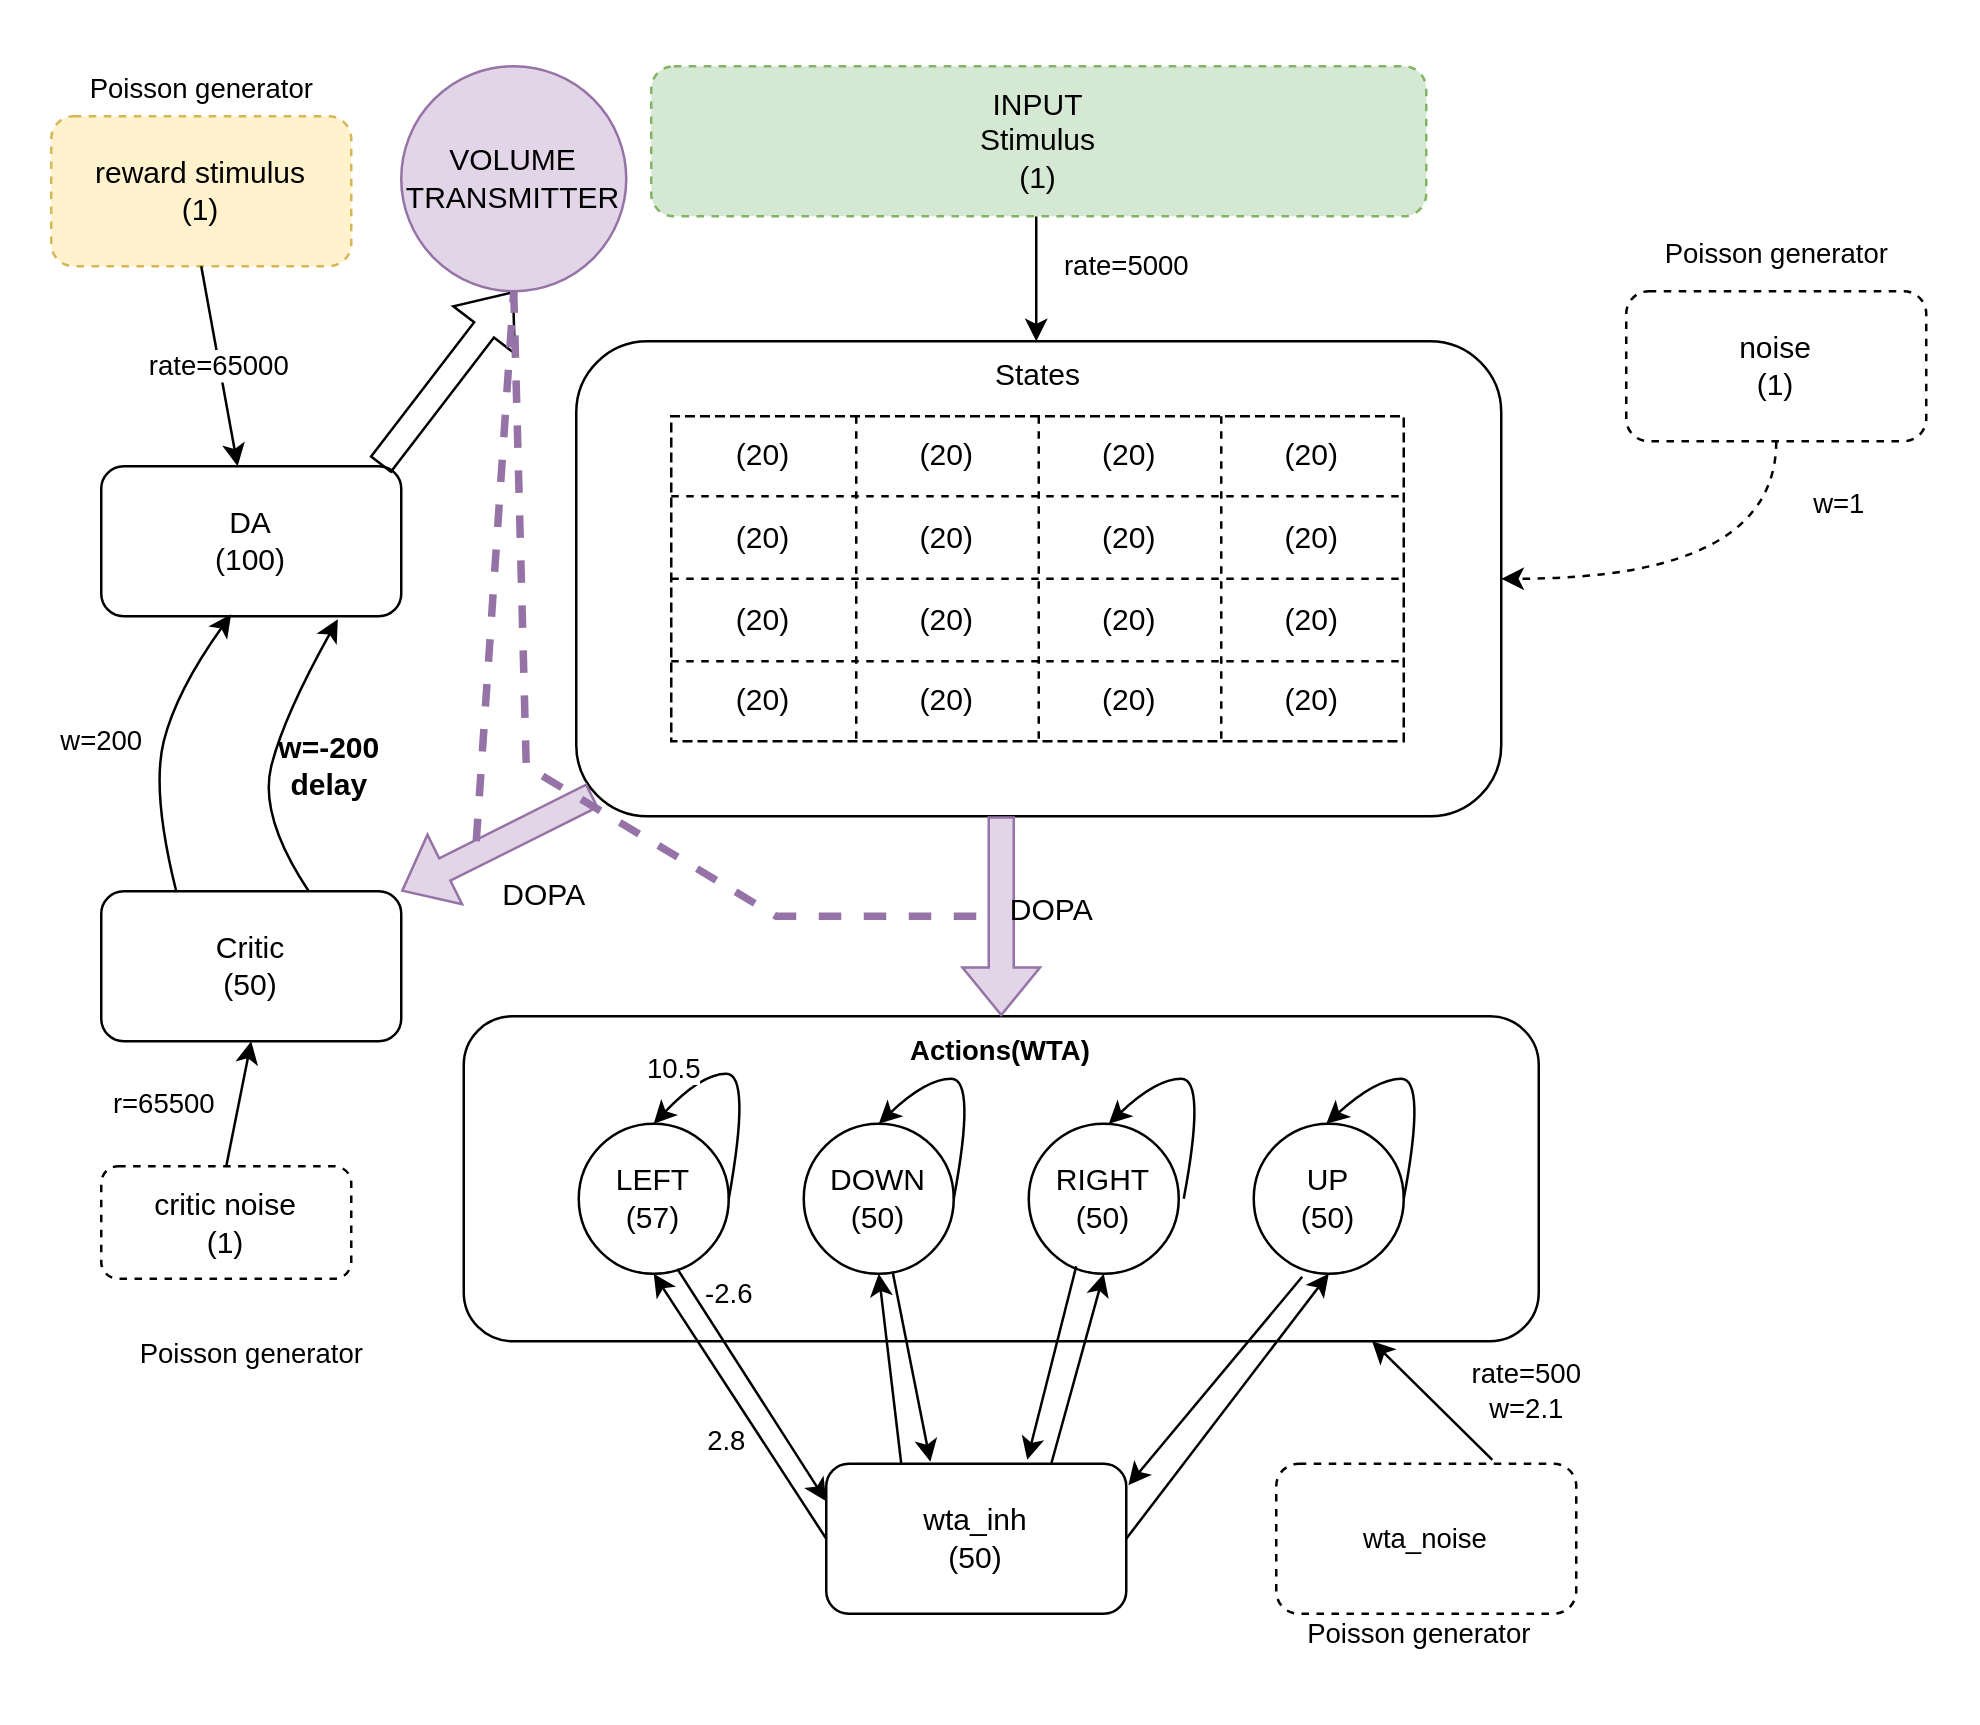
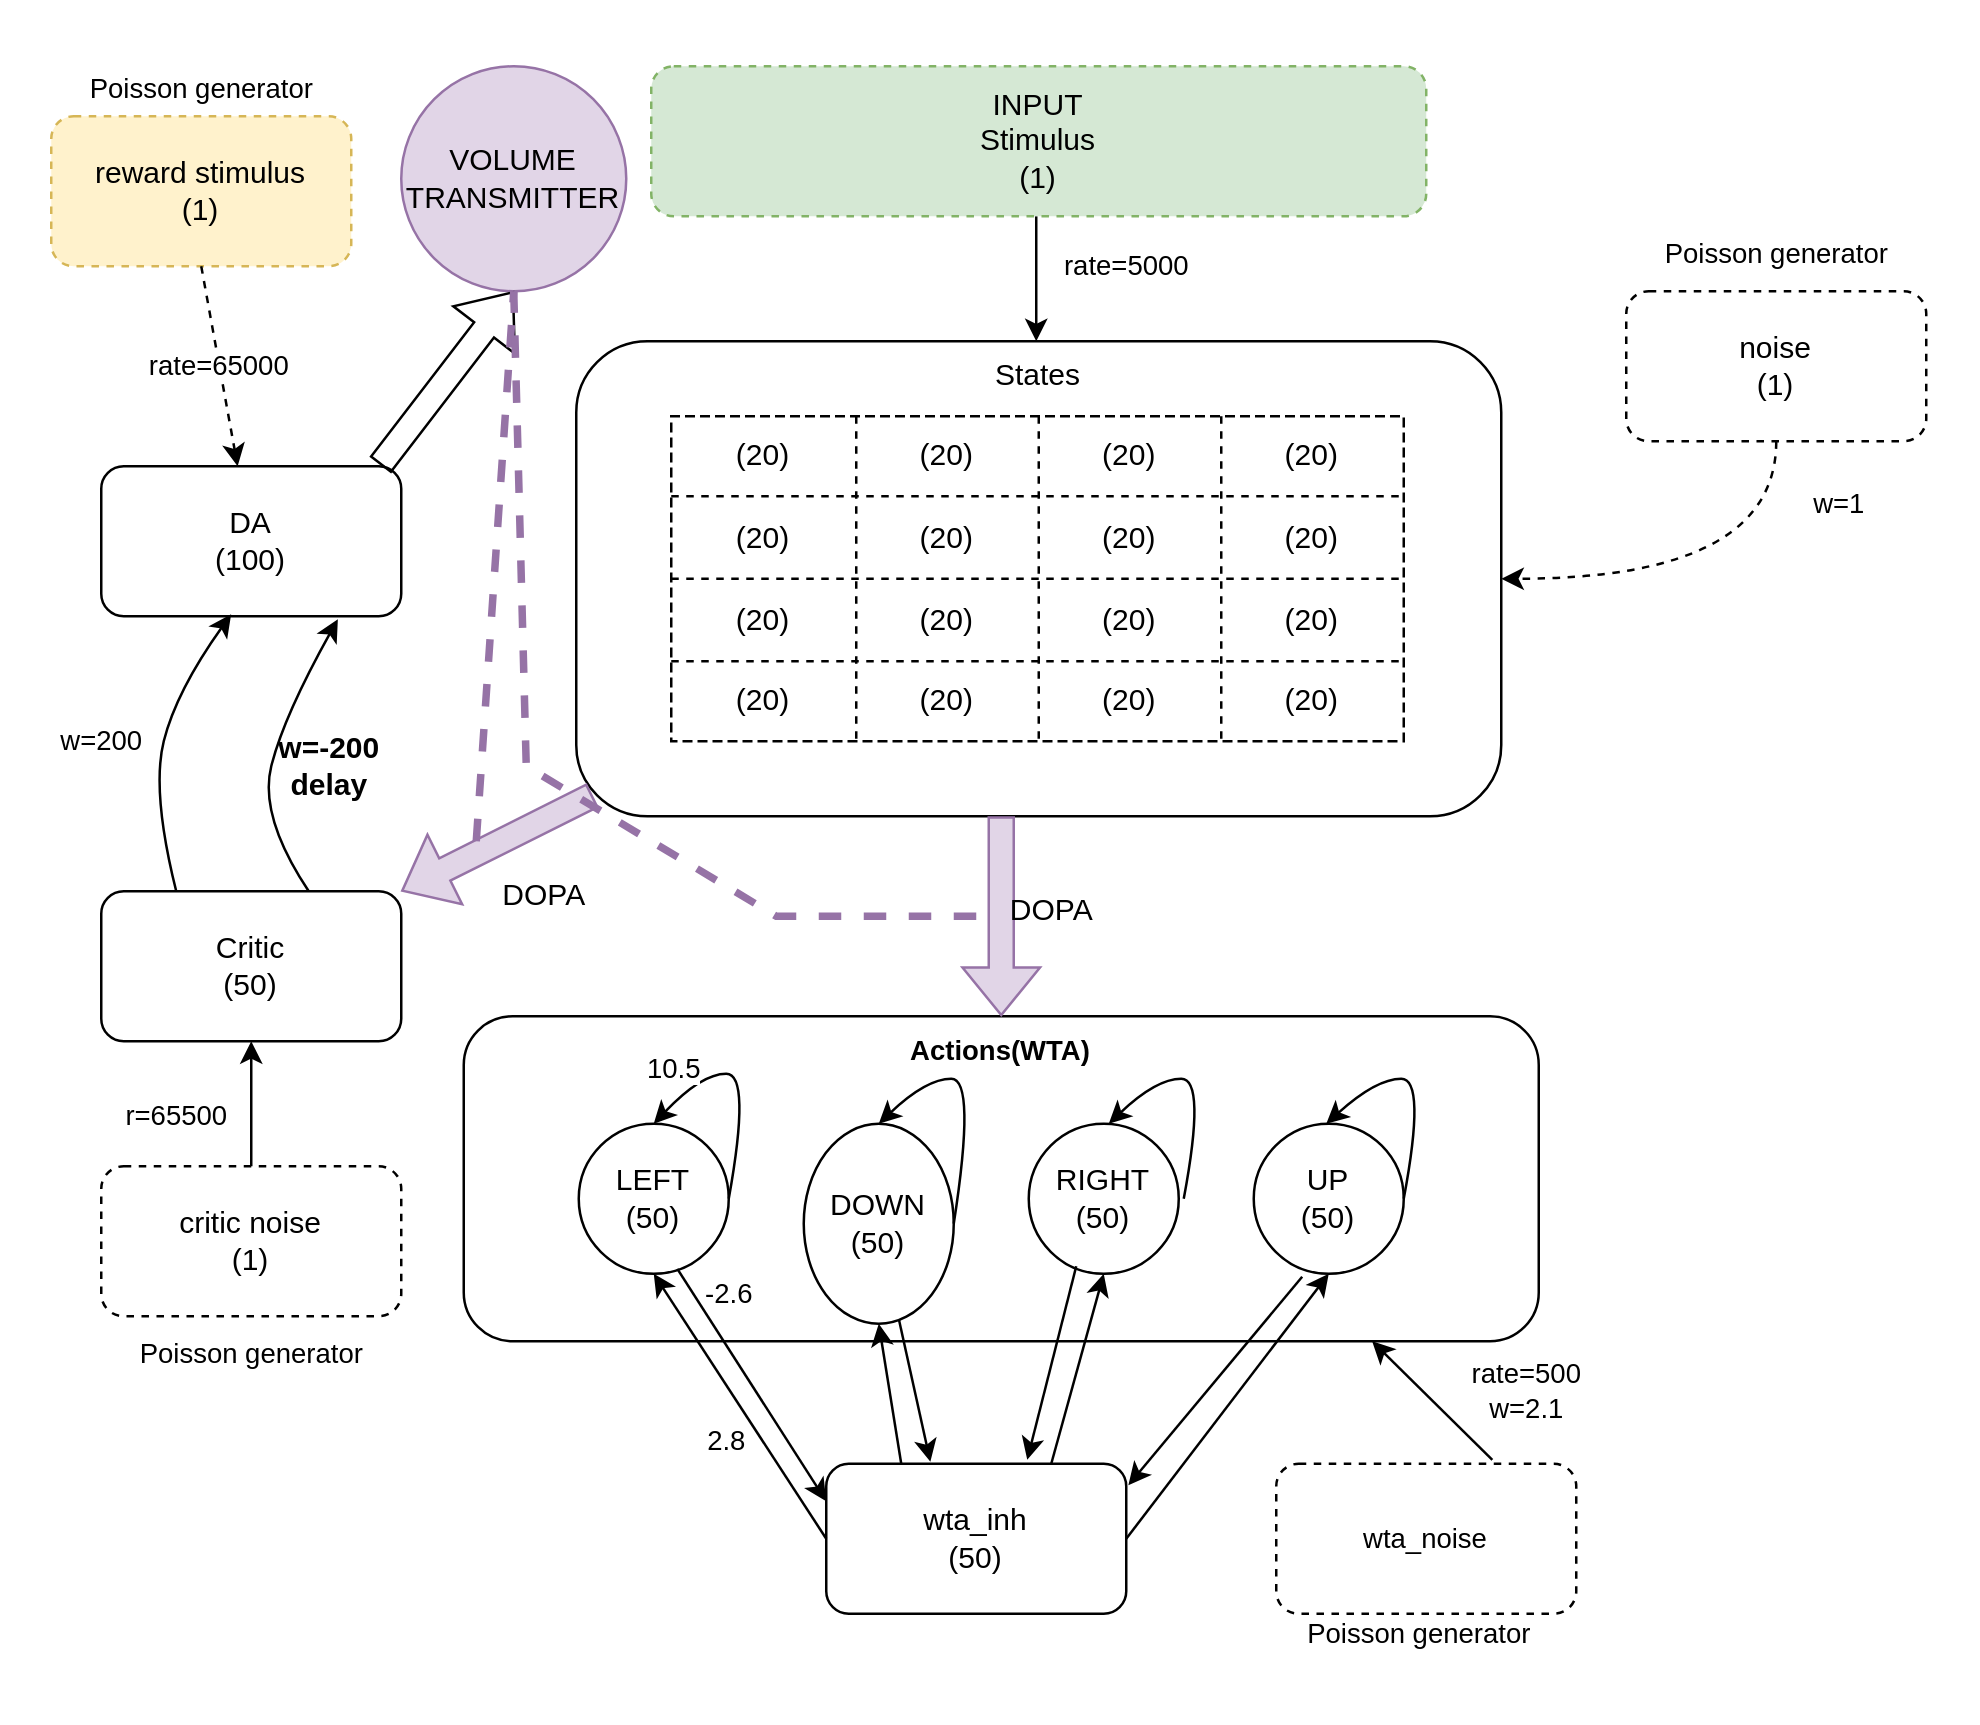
(209, 312) -> (209, 312)
(654, 1199) -> (654, 1199)
(879, 1199) -> (879, 1224)
(226, 1223) -> (251, 1241)
